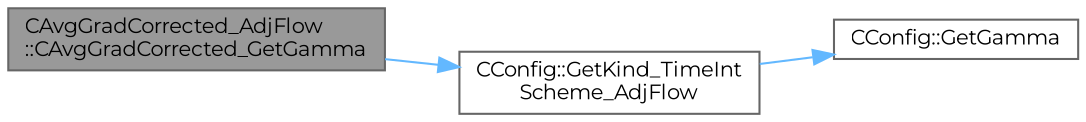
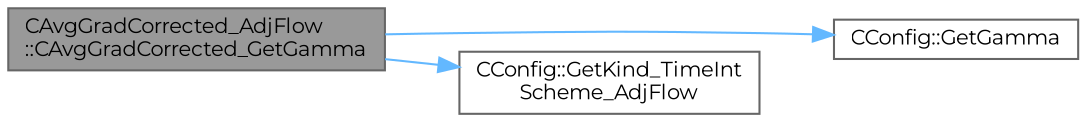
(786, 61) -> (599, 32)
